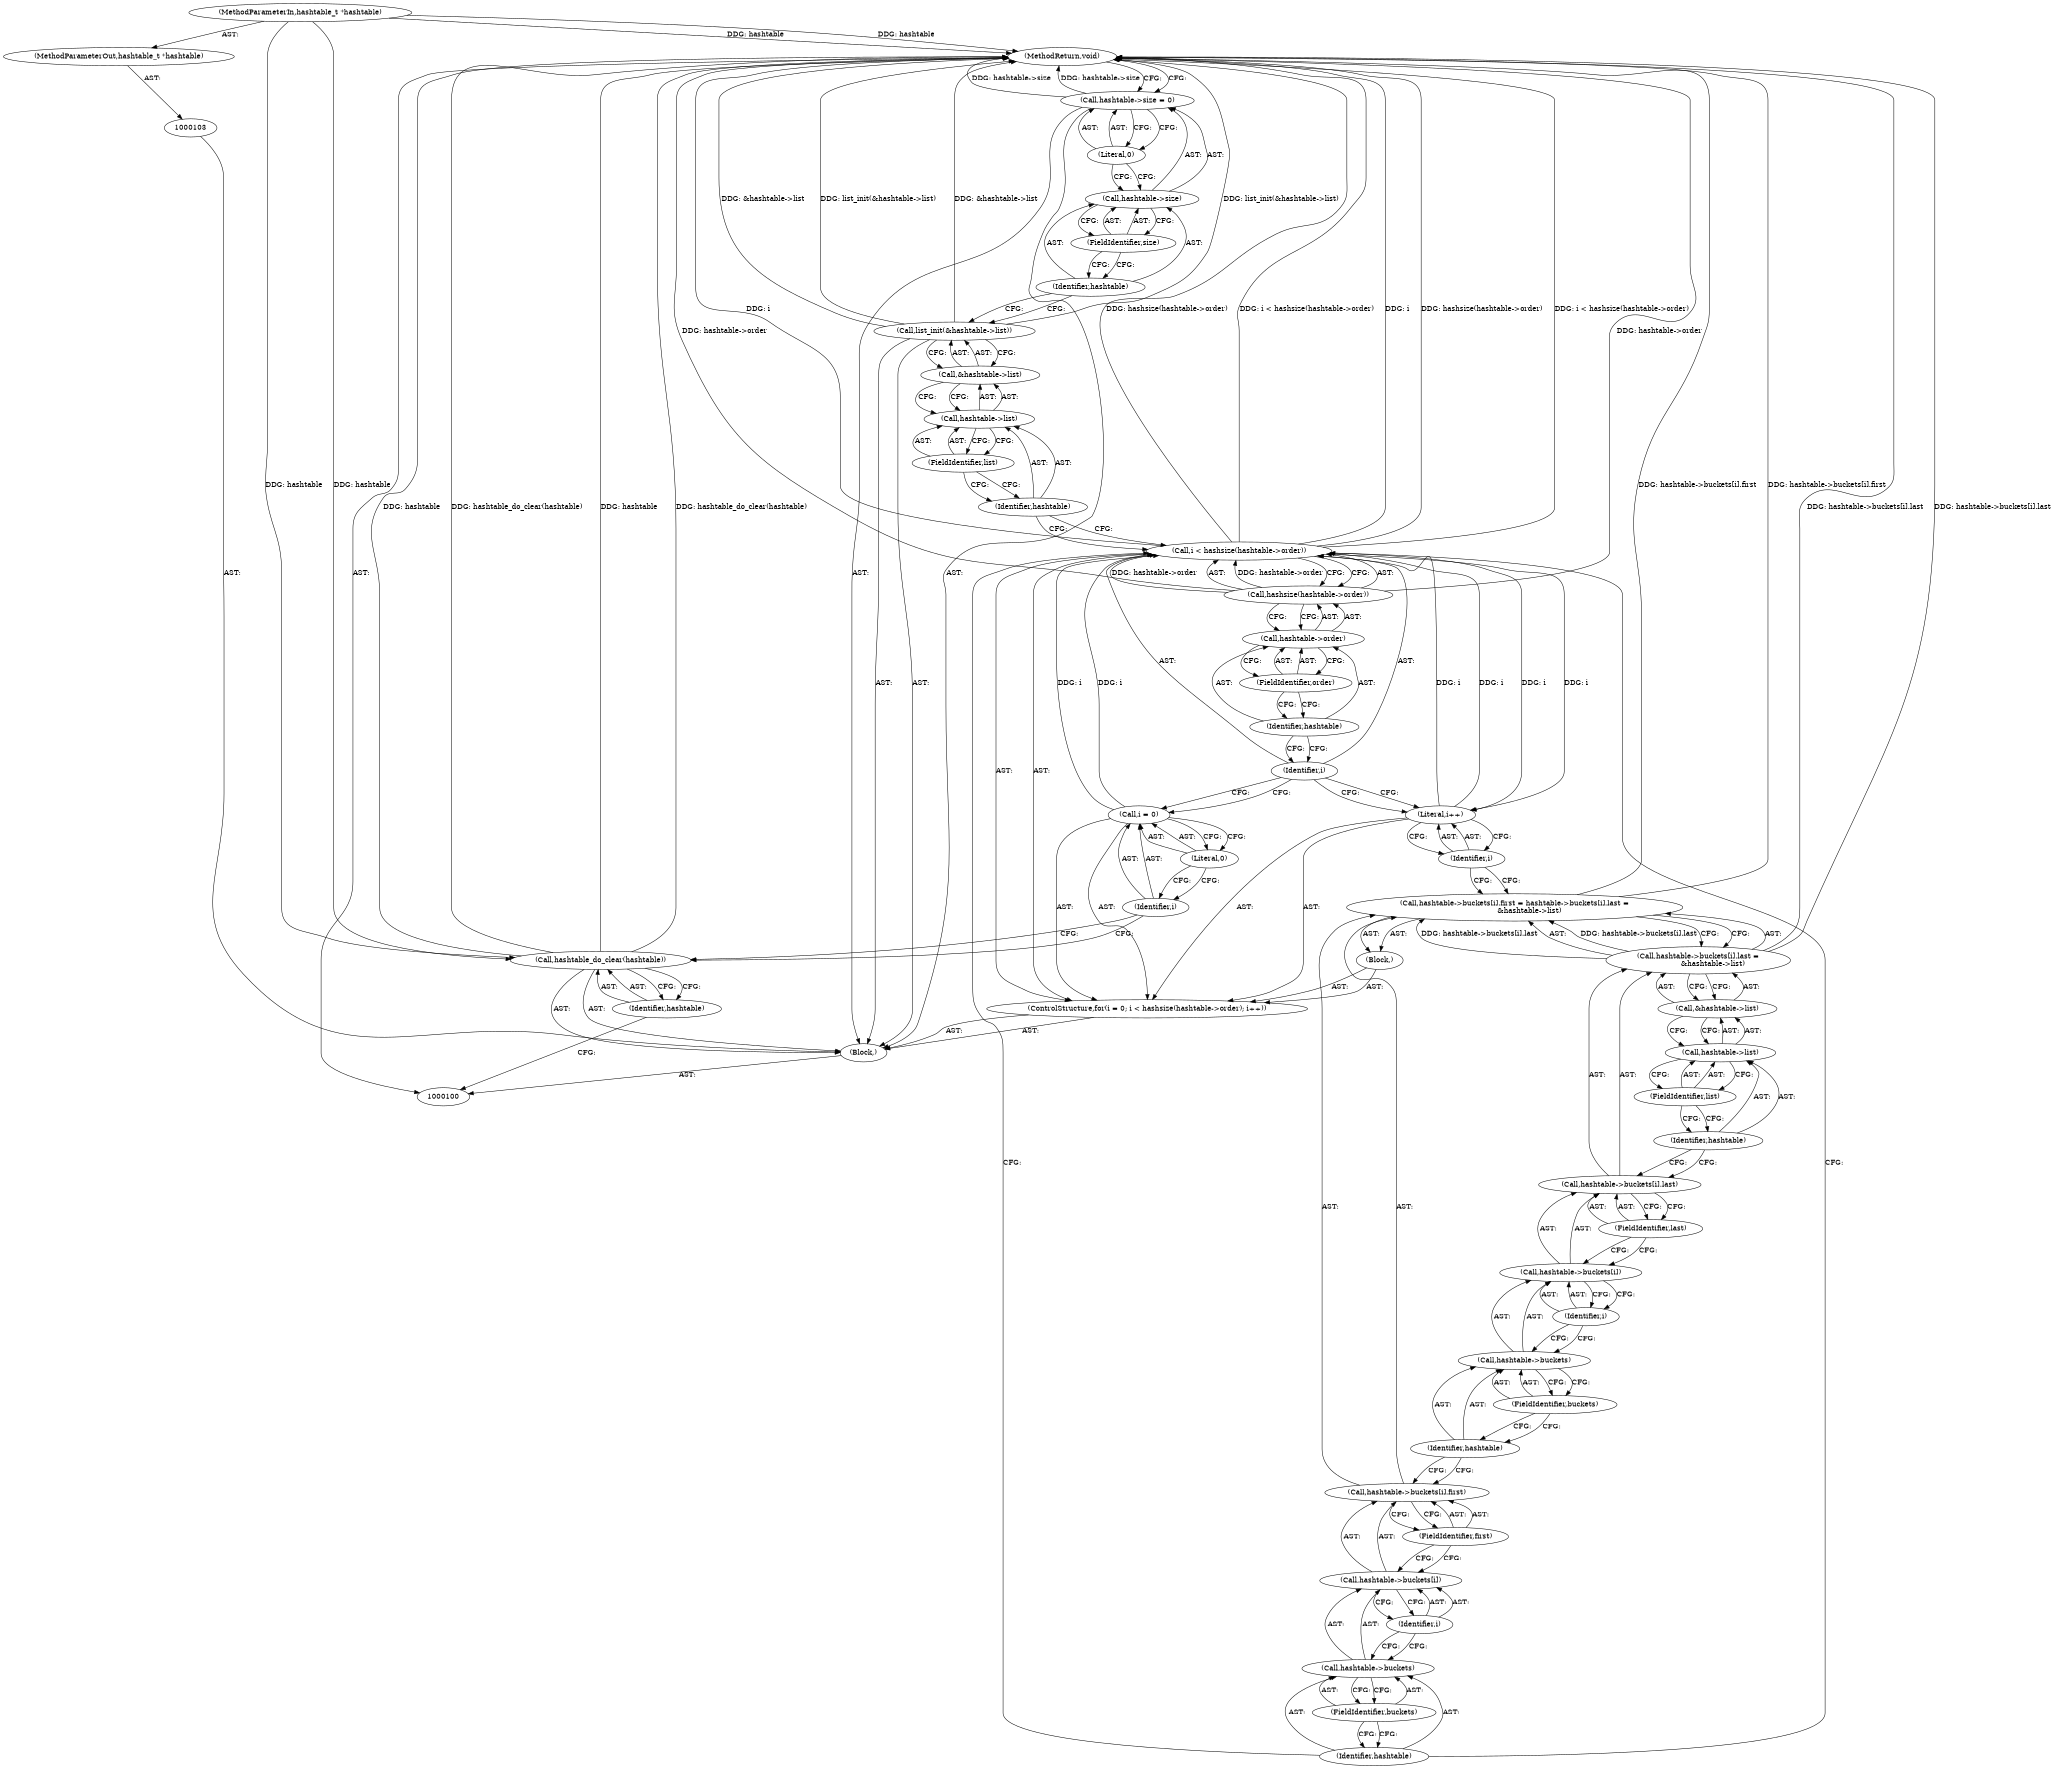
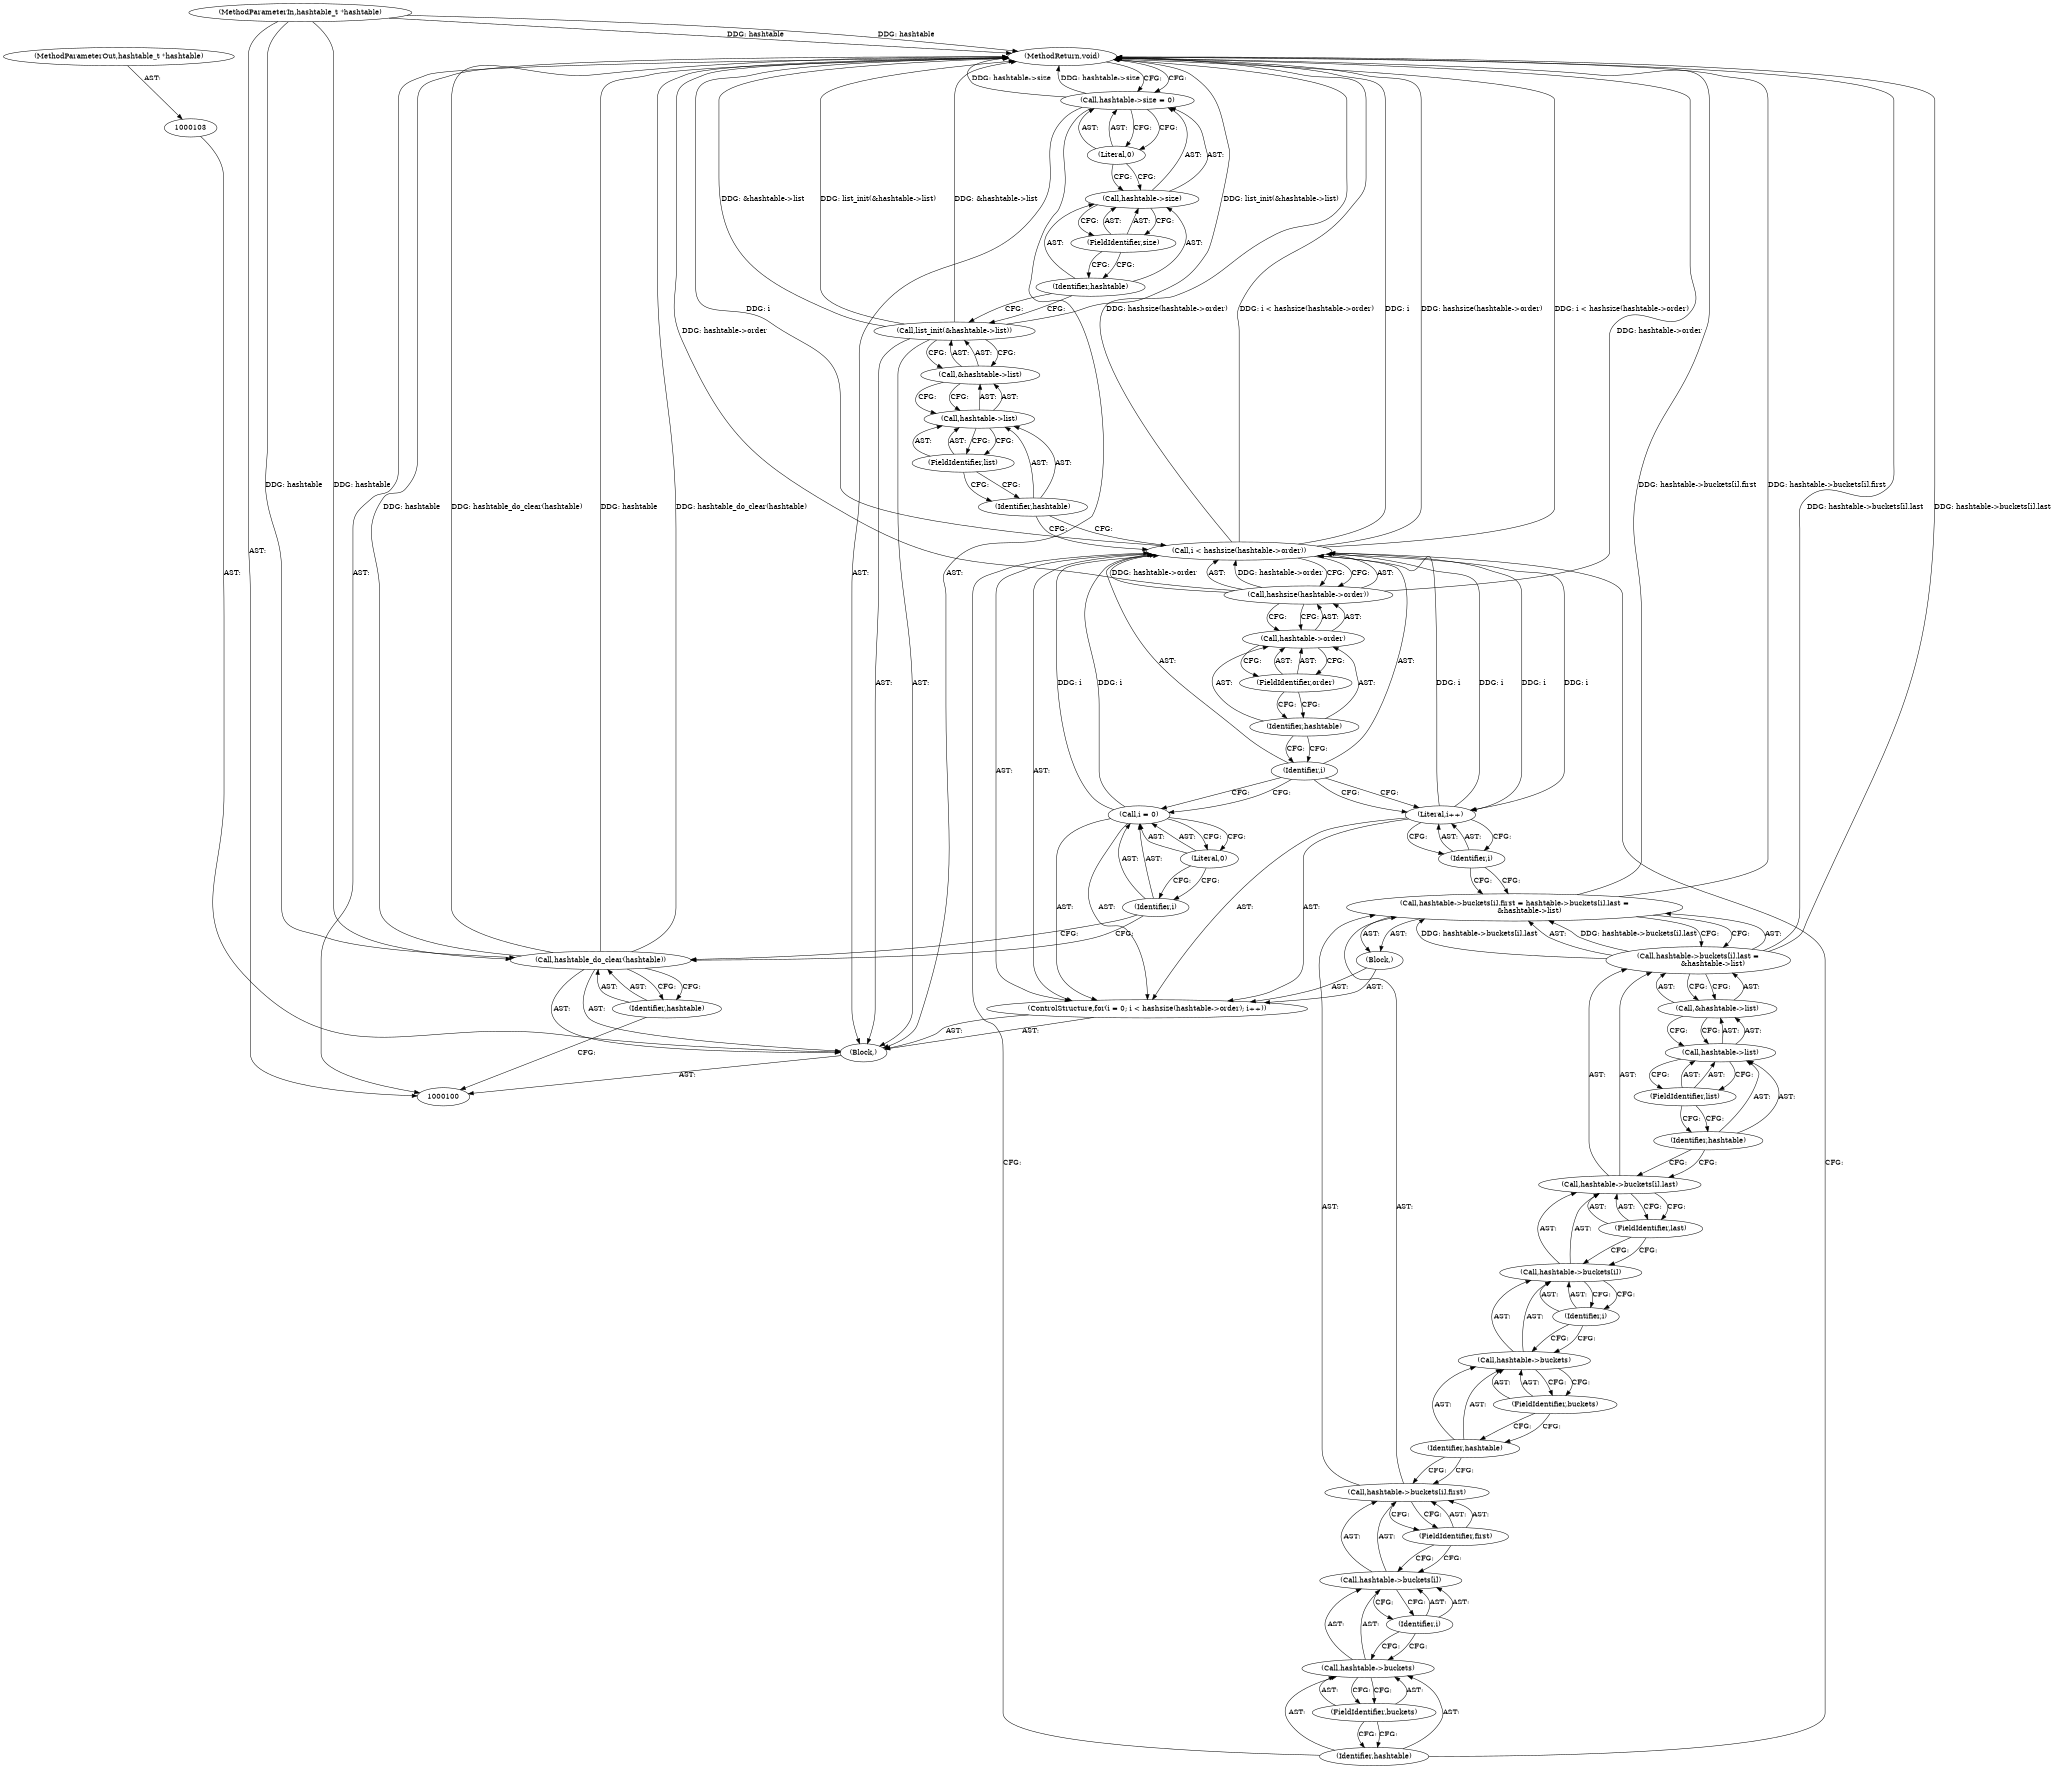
(210, 34) -> (250, 618)
